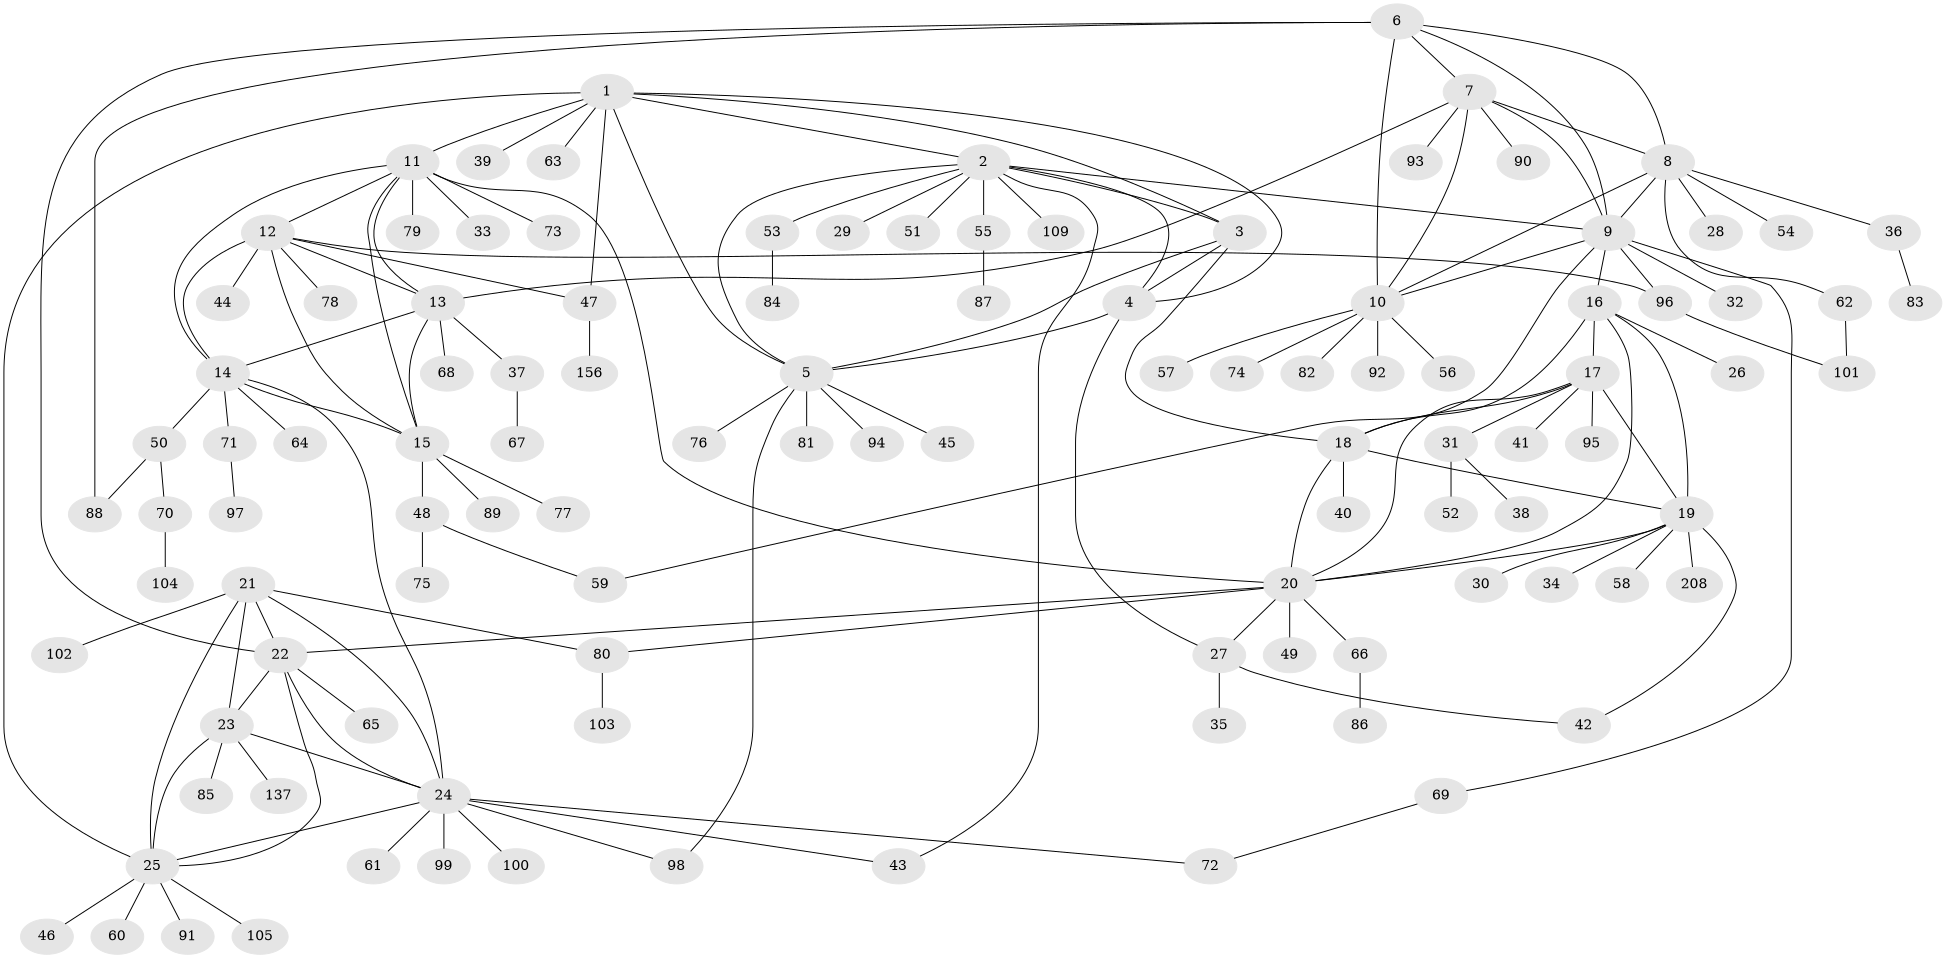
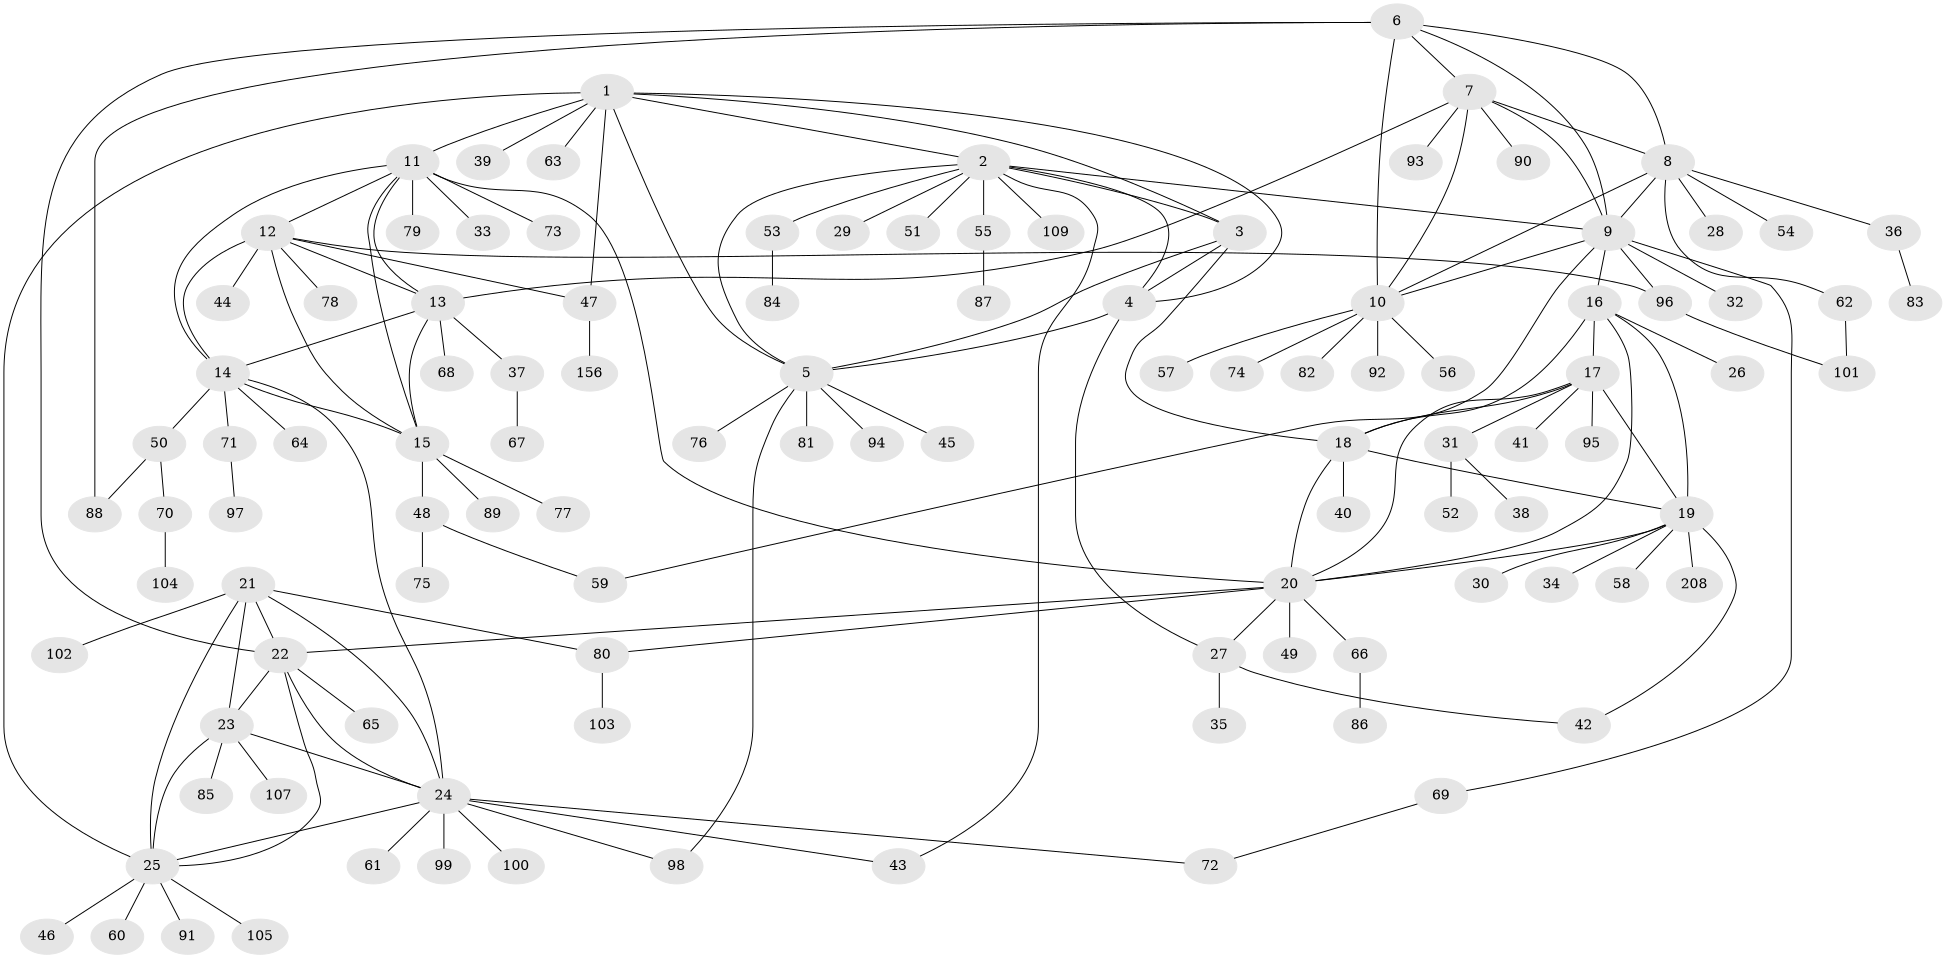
(279, 796) -> (279, 796)
